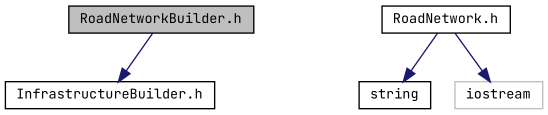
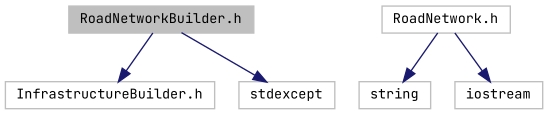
(161, 20) -> (161, 20)
(446, 20) -> (446, 20)
(110, 95) -> (110, 95)
none -> (287, 95)
(395, 95) -> (395, 95)
